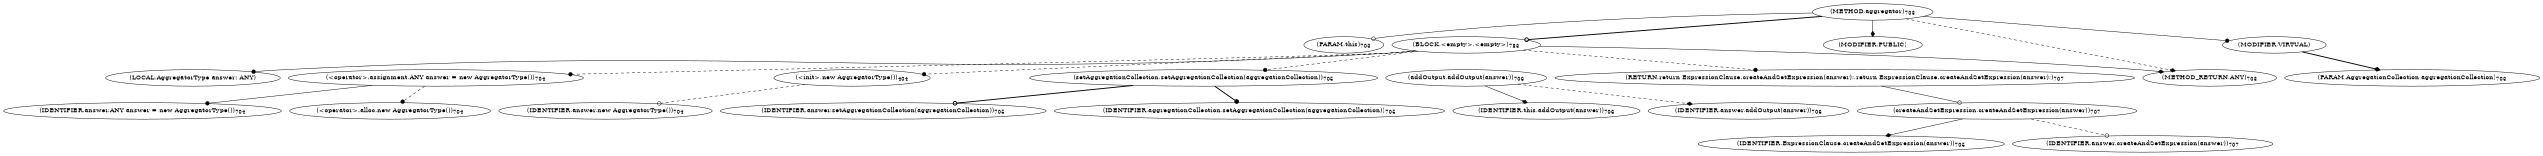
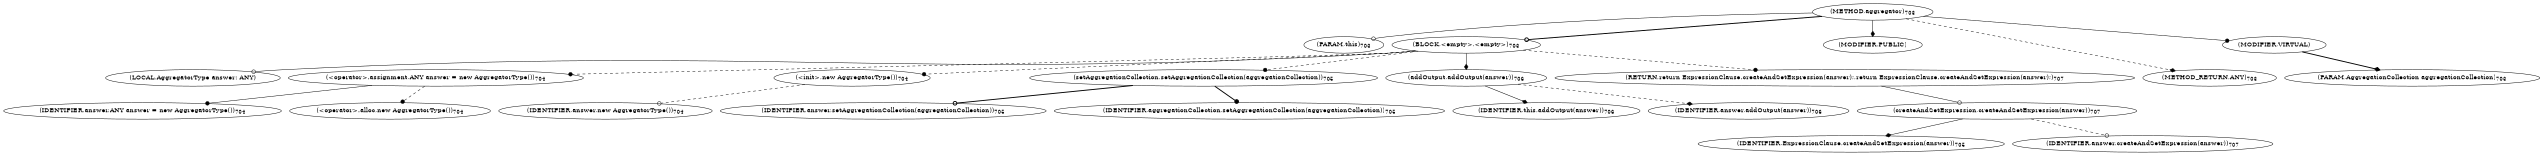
(1514, 44) -> (1514, 44)
(1849, 54) -> (1466, 59)
(836, 63) -> (836, 63)
(903, 77) -> (903, 77)
